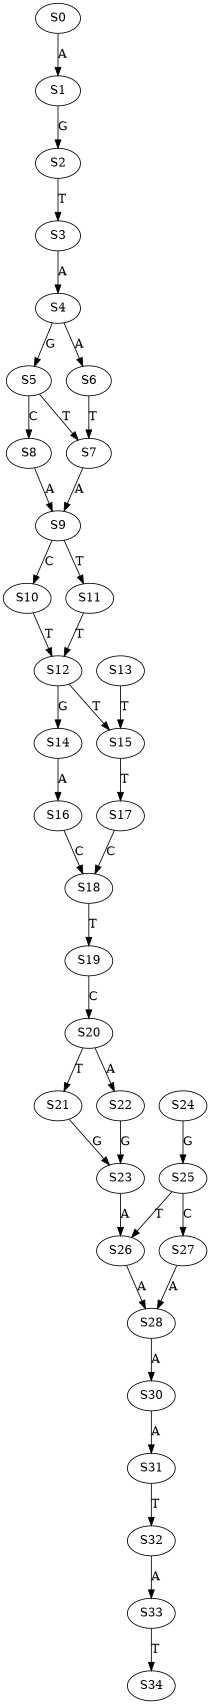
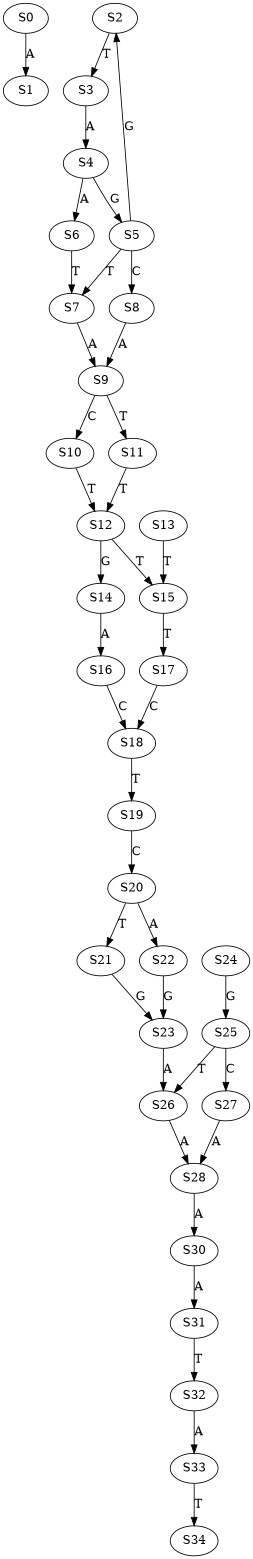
(58, 123) -> (124, 131)
